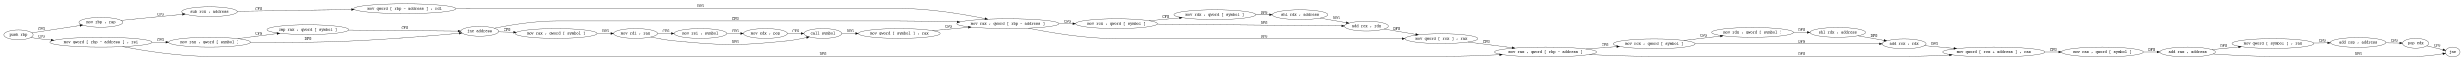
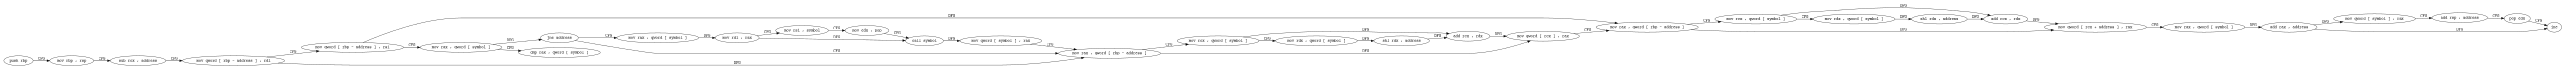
(403, 31) -> none
(41, 39) -> (292, 54)
